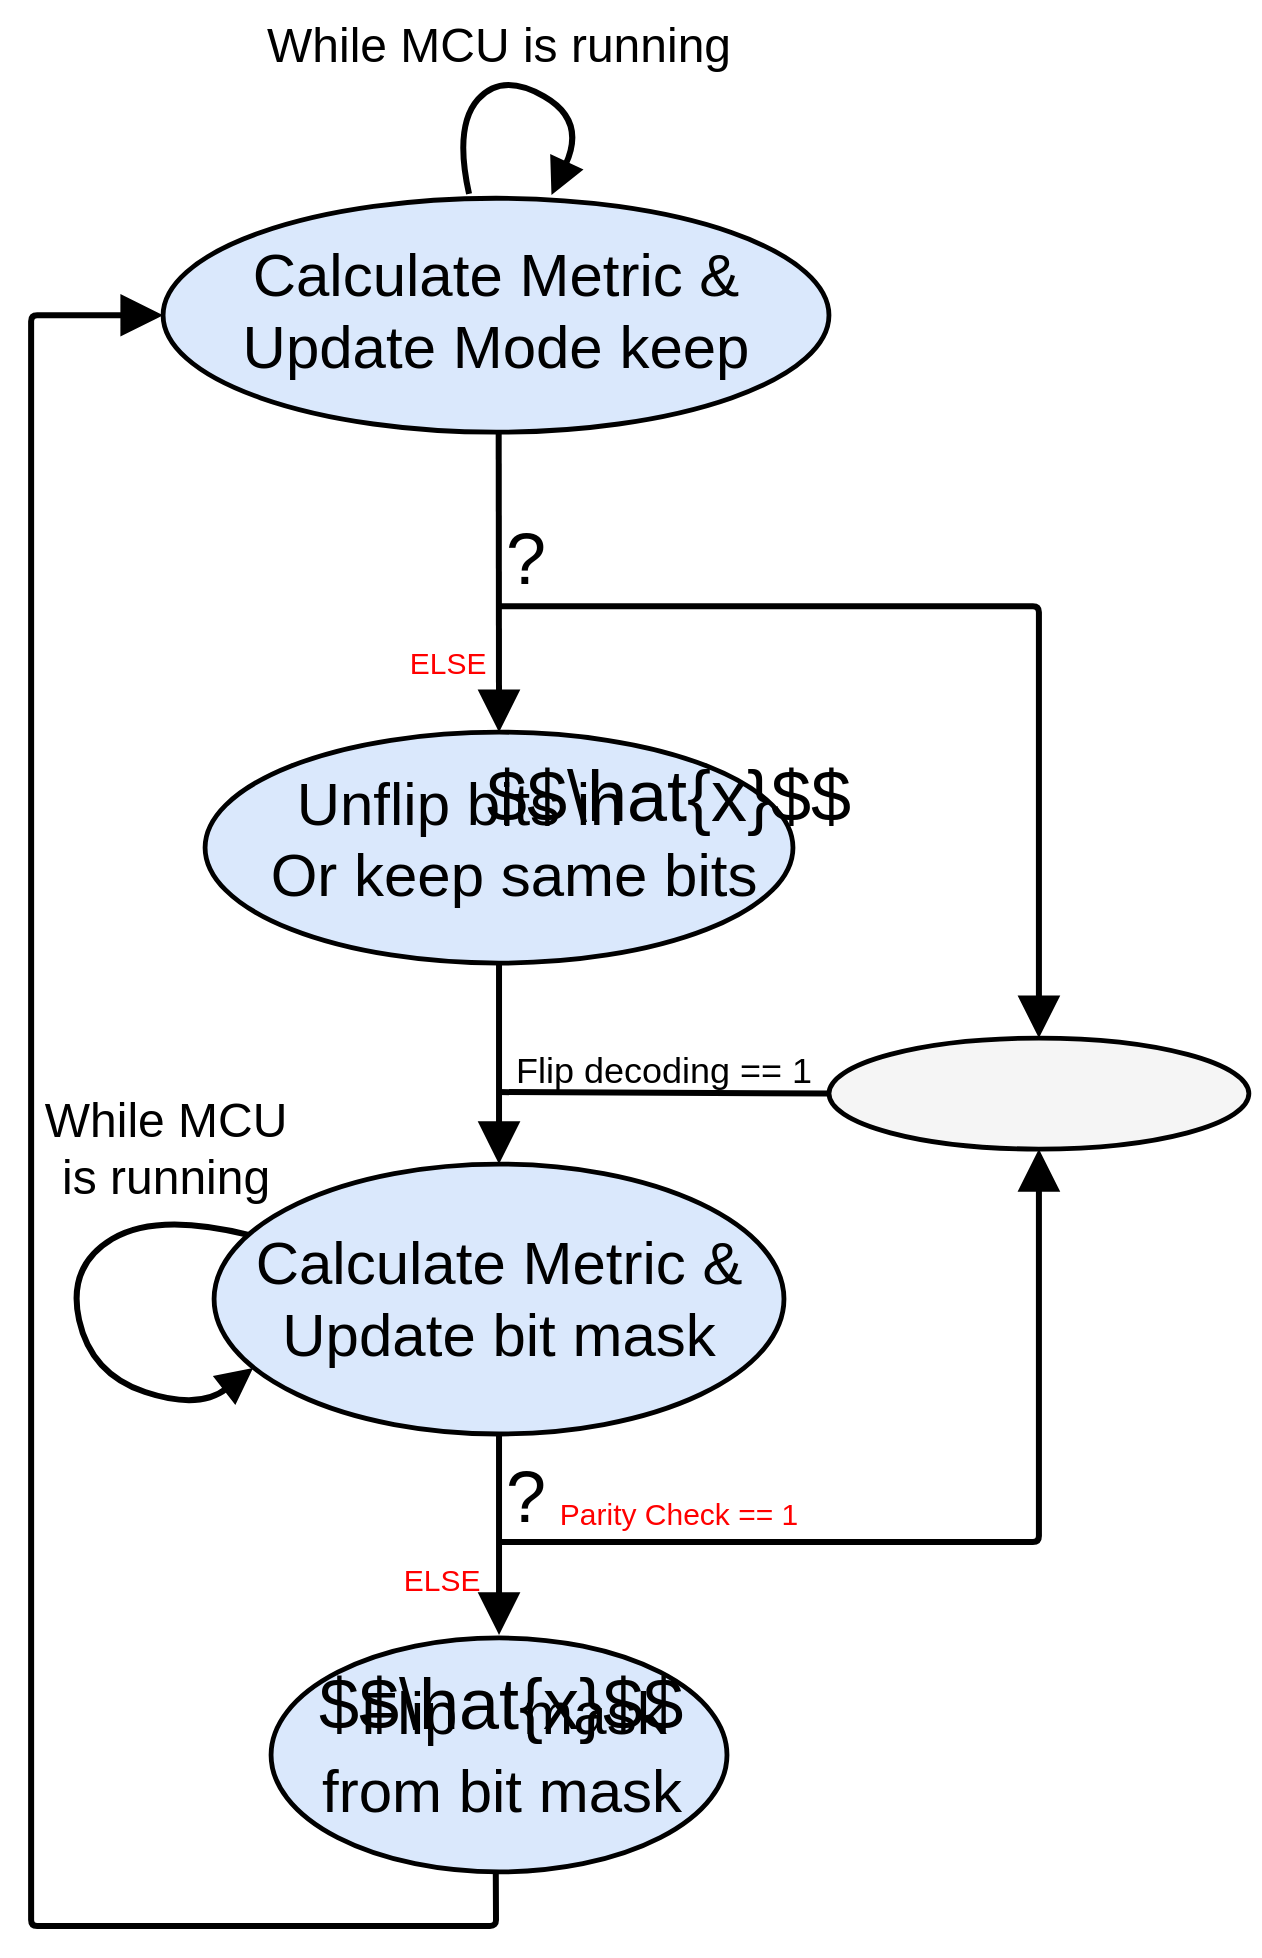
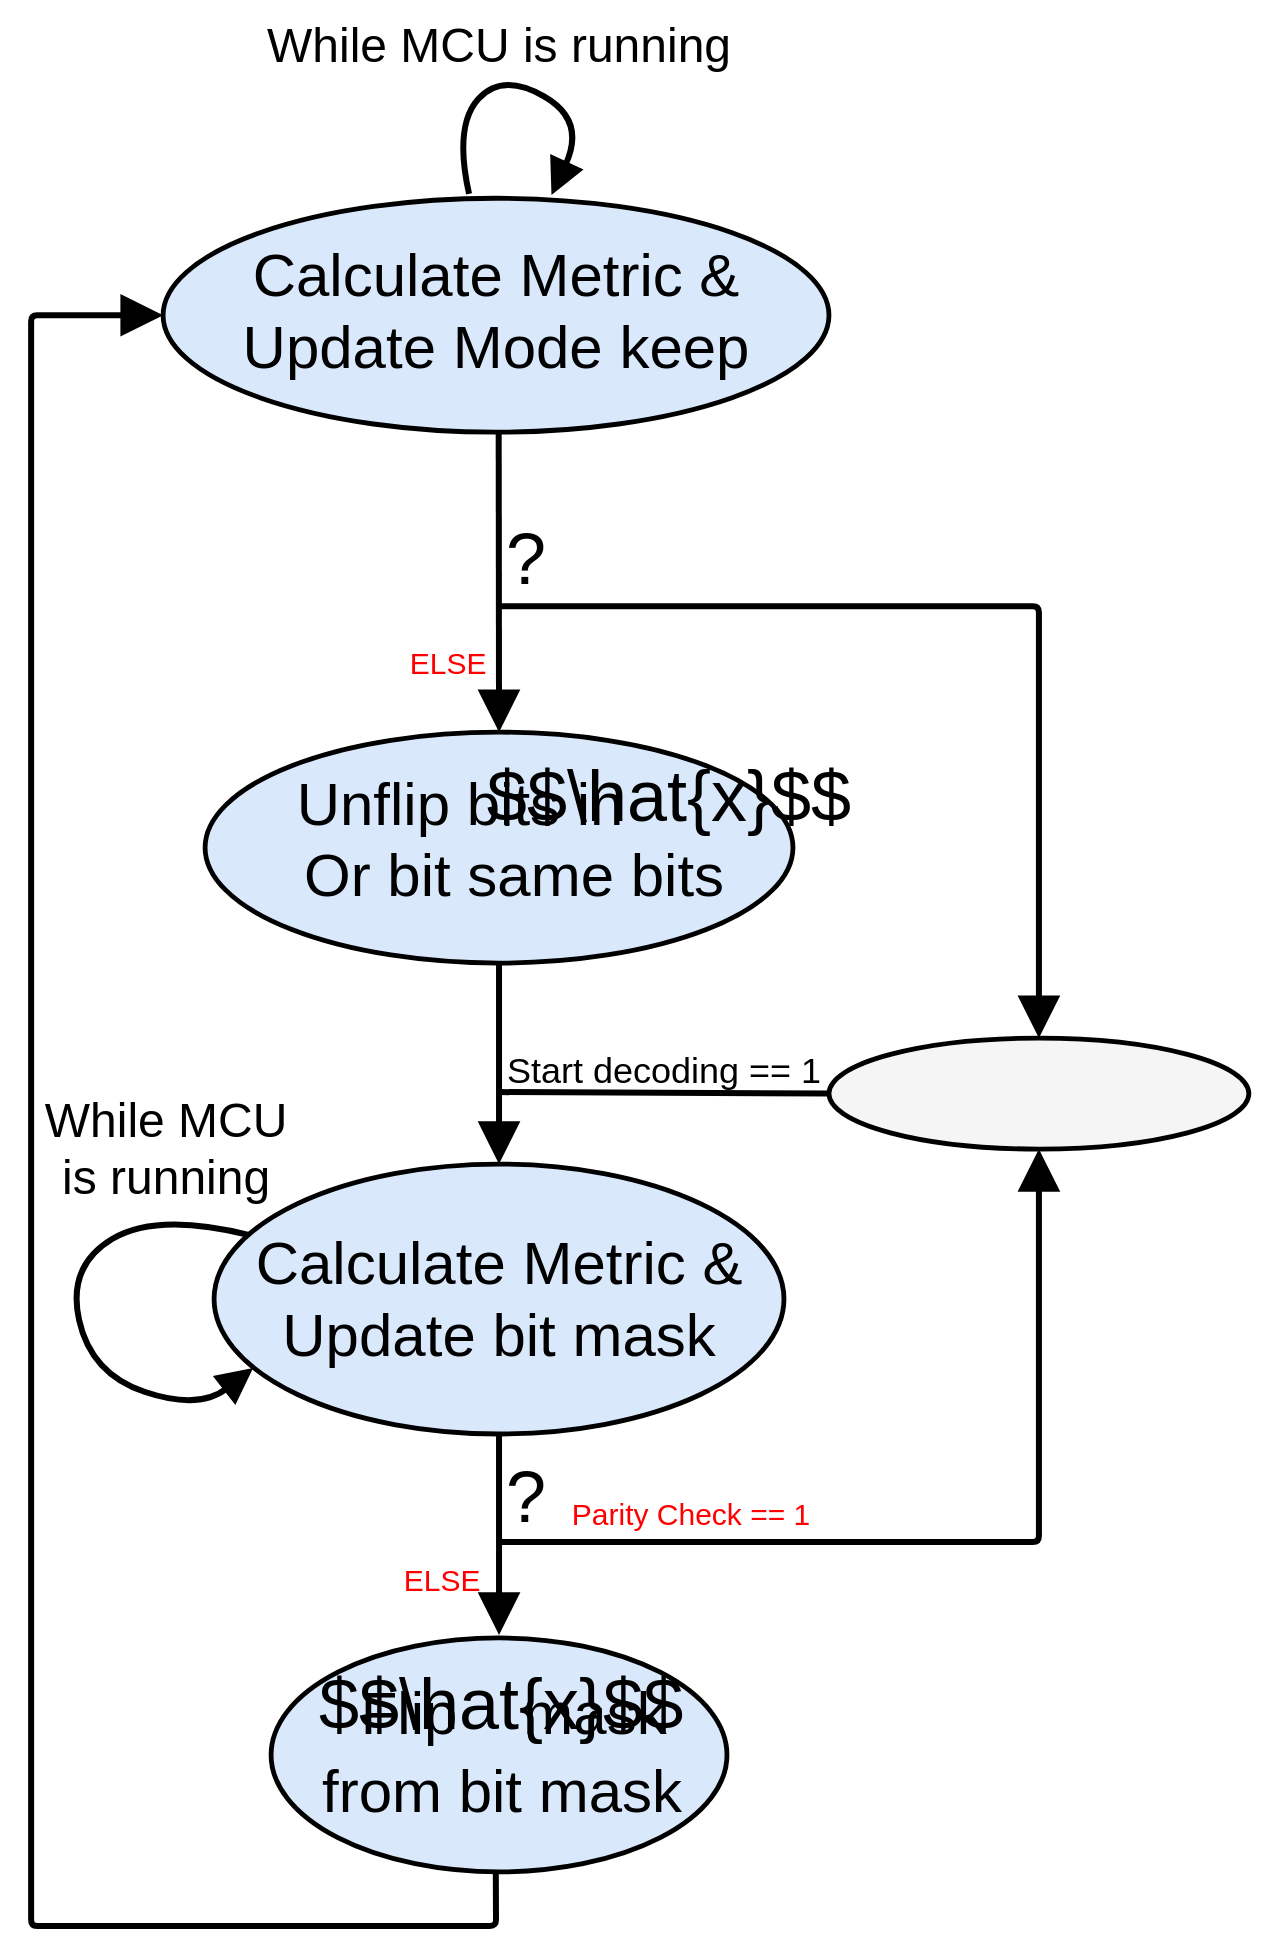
(514, 875) -> (514, 875)
(664, 1071) -> (664, 1071)
(679, 1515) -> (691, 1515)
